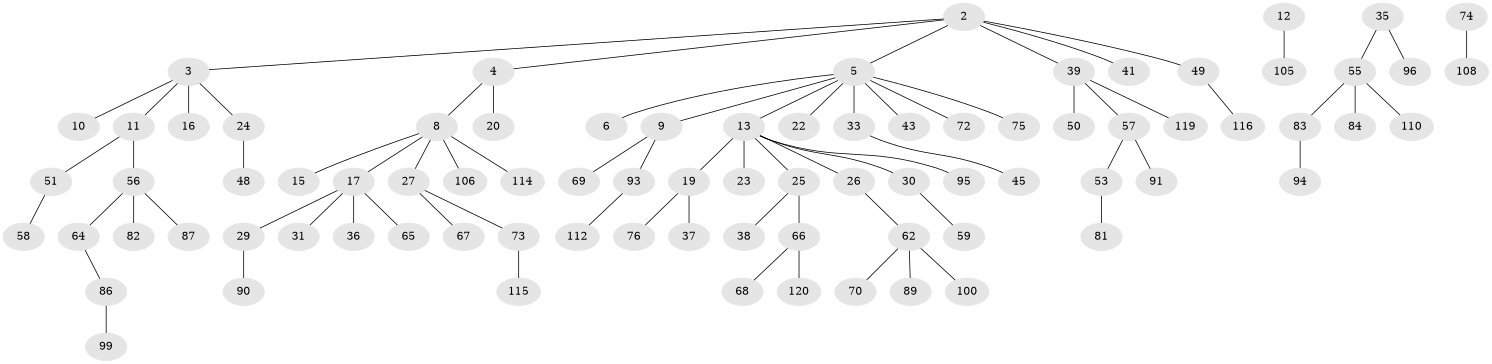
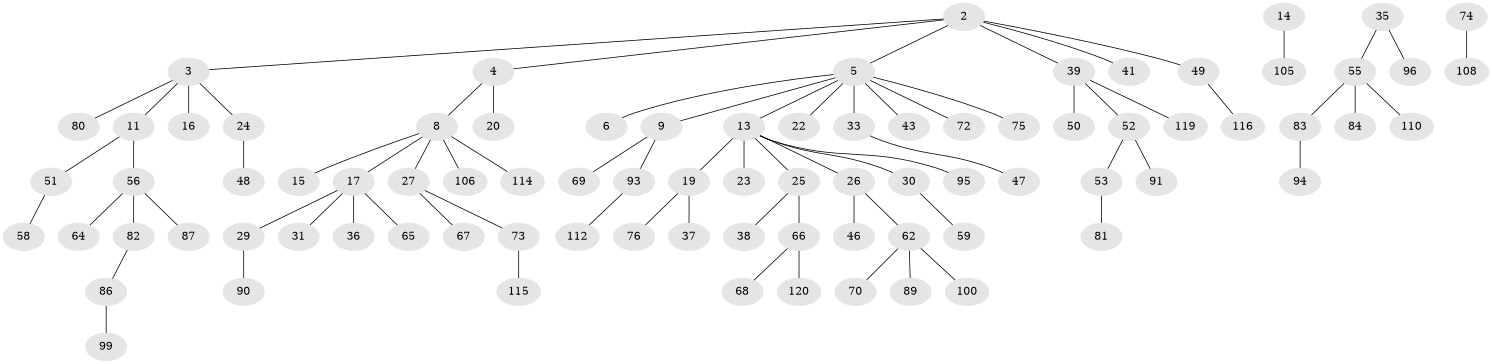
(1284, 17) -> (1284, 17)
(79, 127) -> (79, 127)
(1129, 127) -> (1129, 127)
(1019, 182) -> (1019, 182)
none -> (854, 237)
(92, 264) -> (120, 264)
